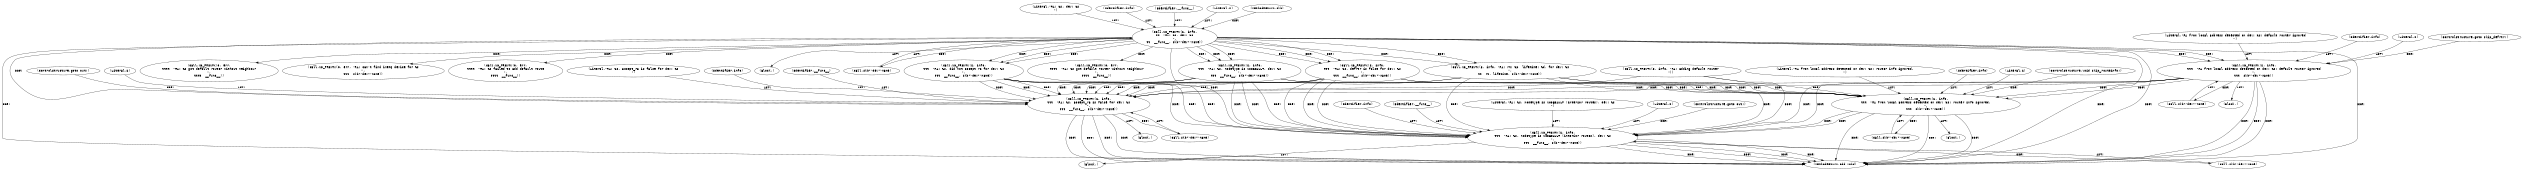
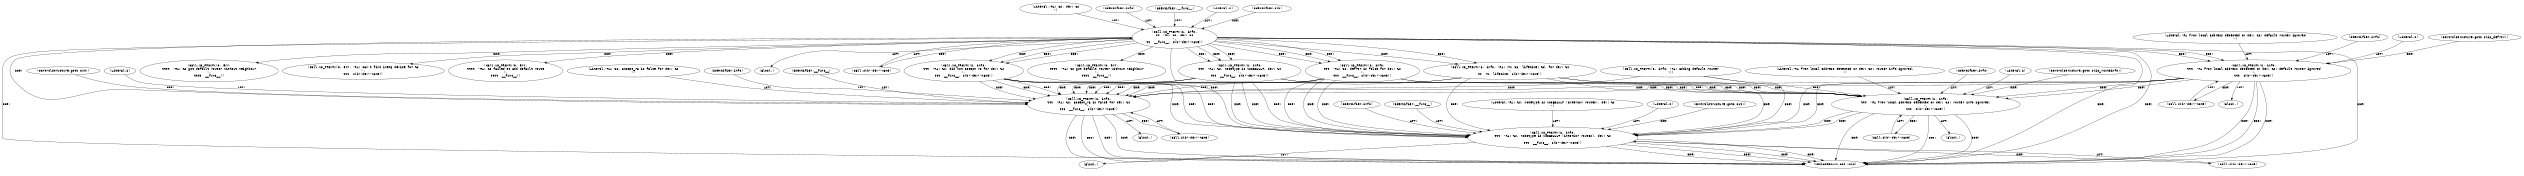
(1267, 9) -> (1267, 9)
(2085, 71) -> (2085, 71)
